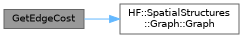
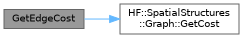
(180, 19) -> (180, 19)
